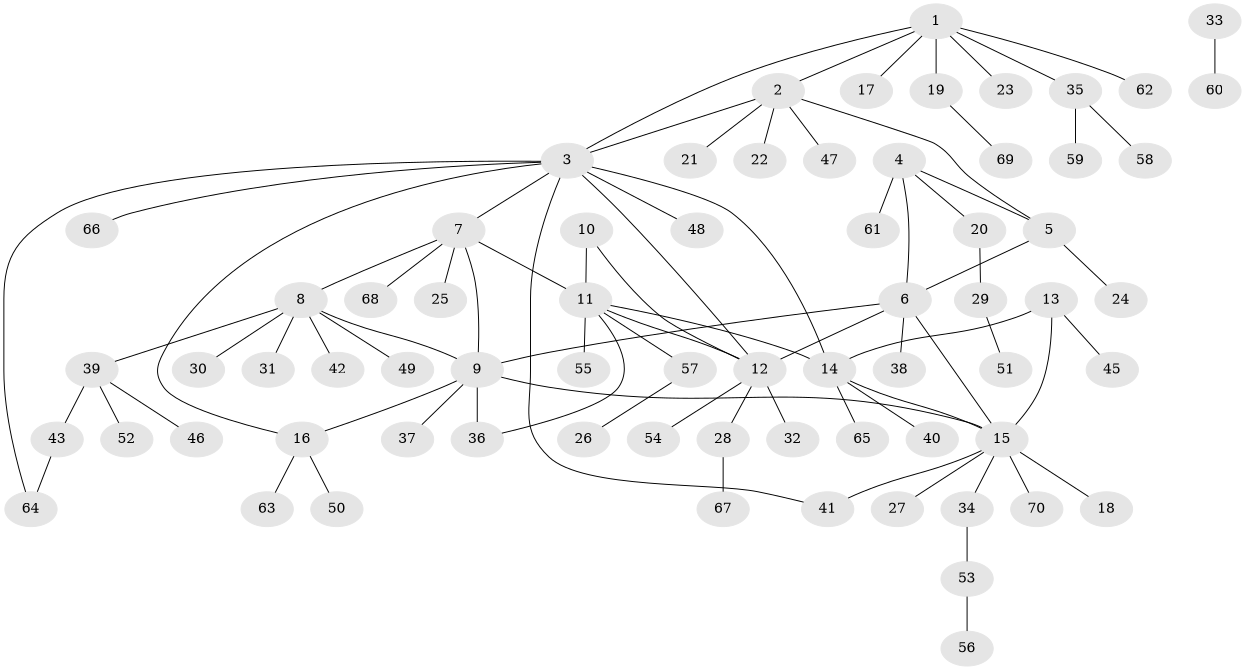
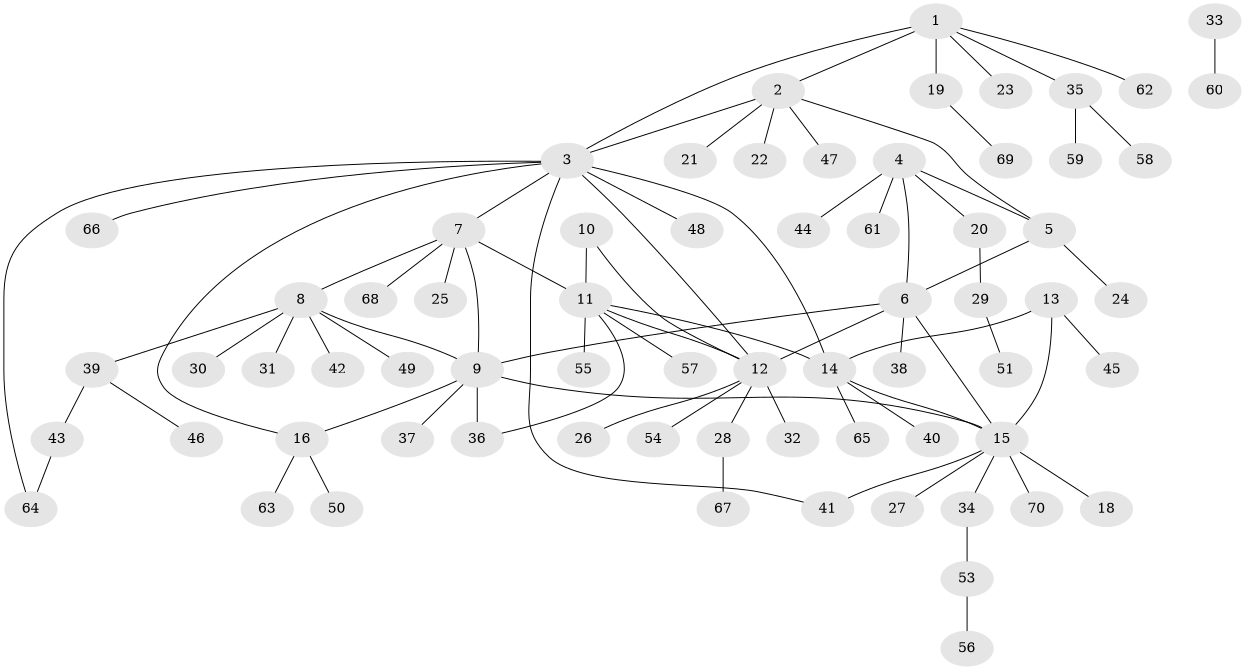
(866, 91) -> none
none -> (803, 230)
(637, 405) -> (672, 405)
(127, 439) -> none
